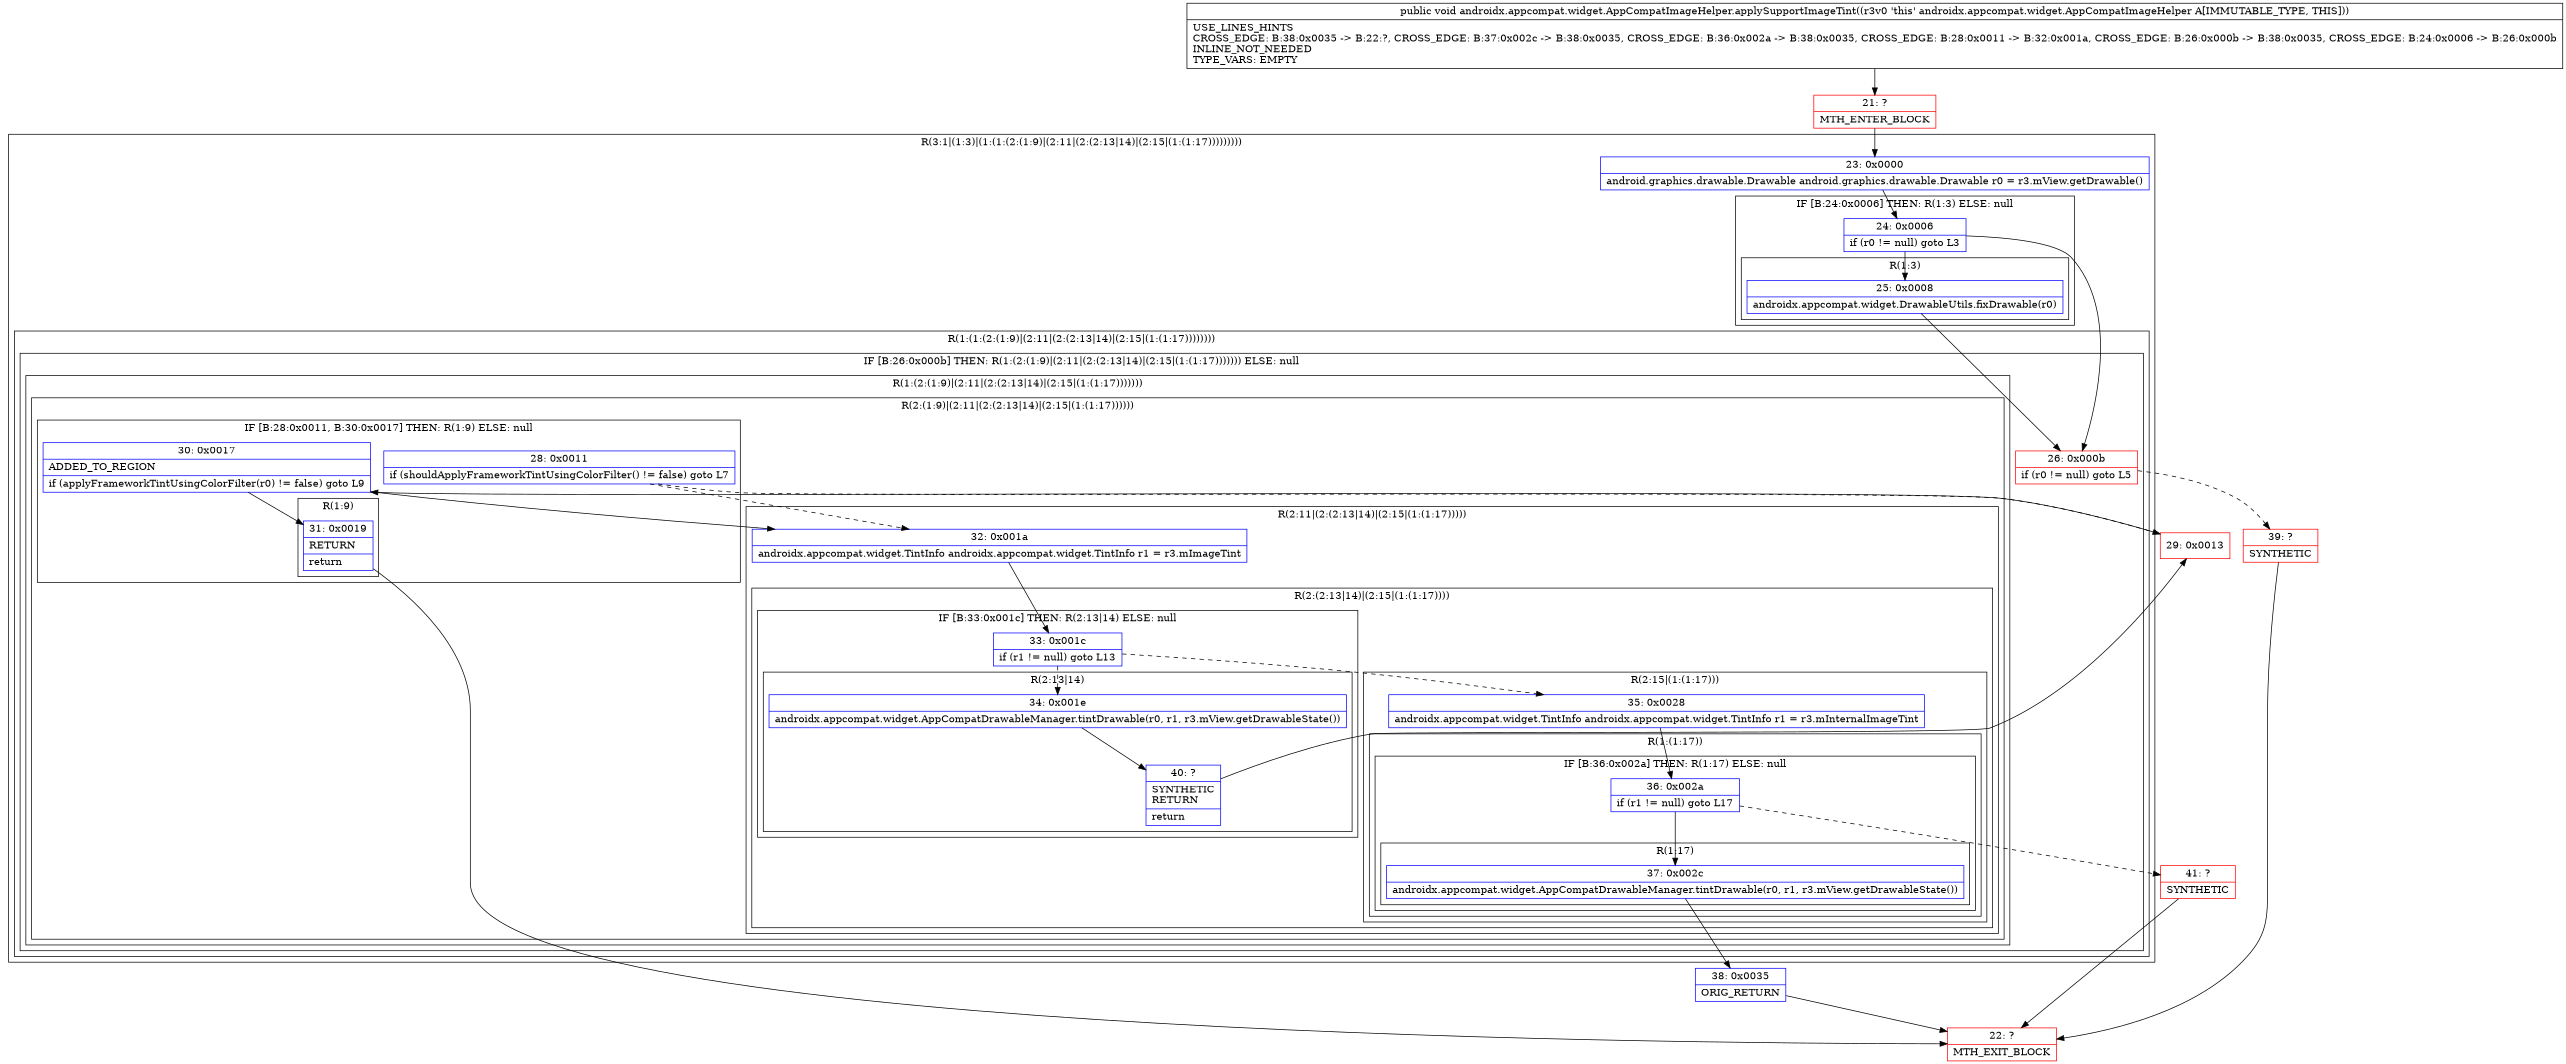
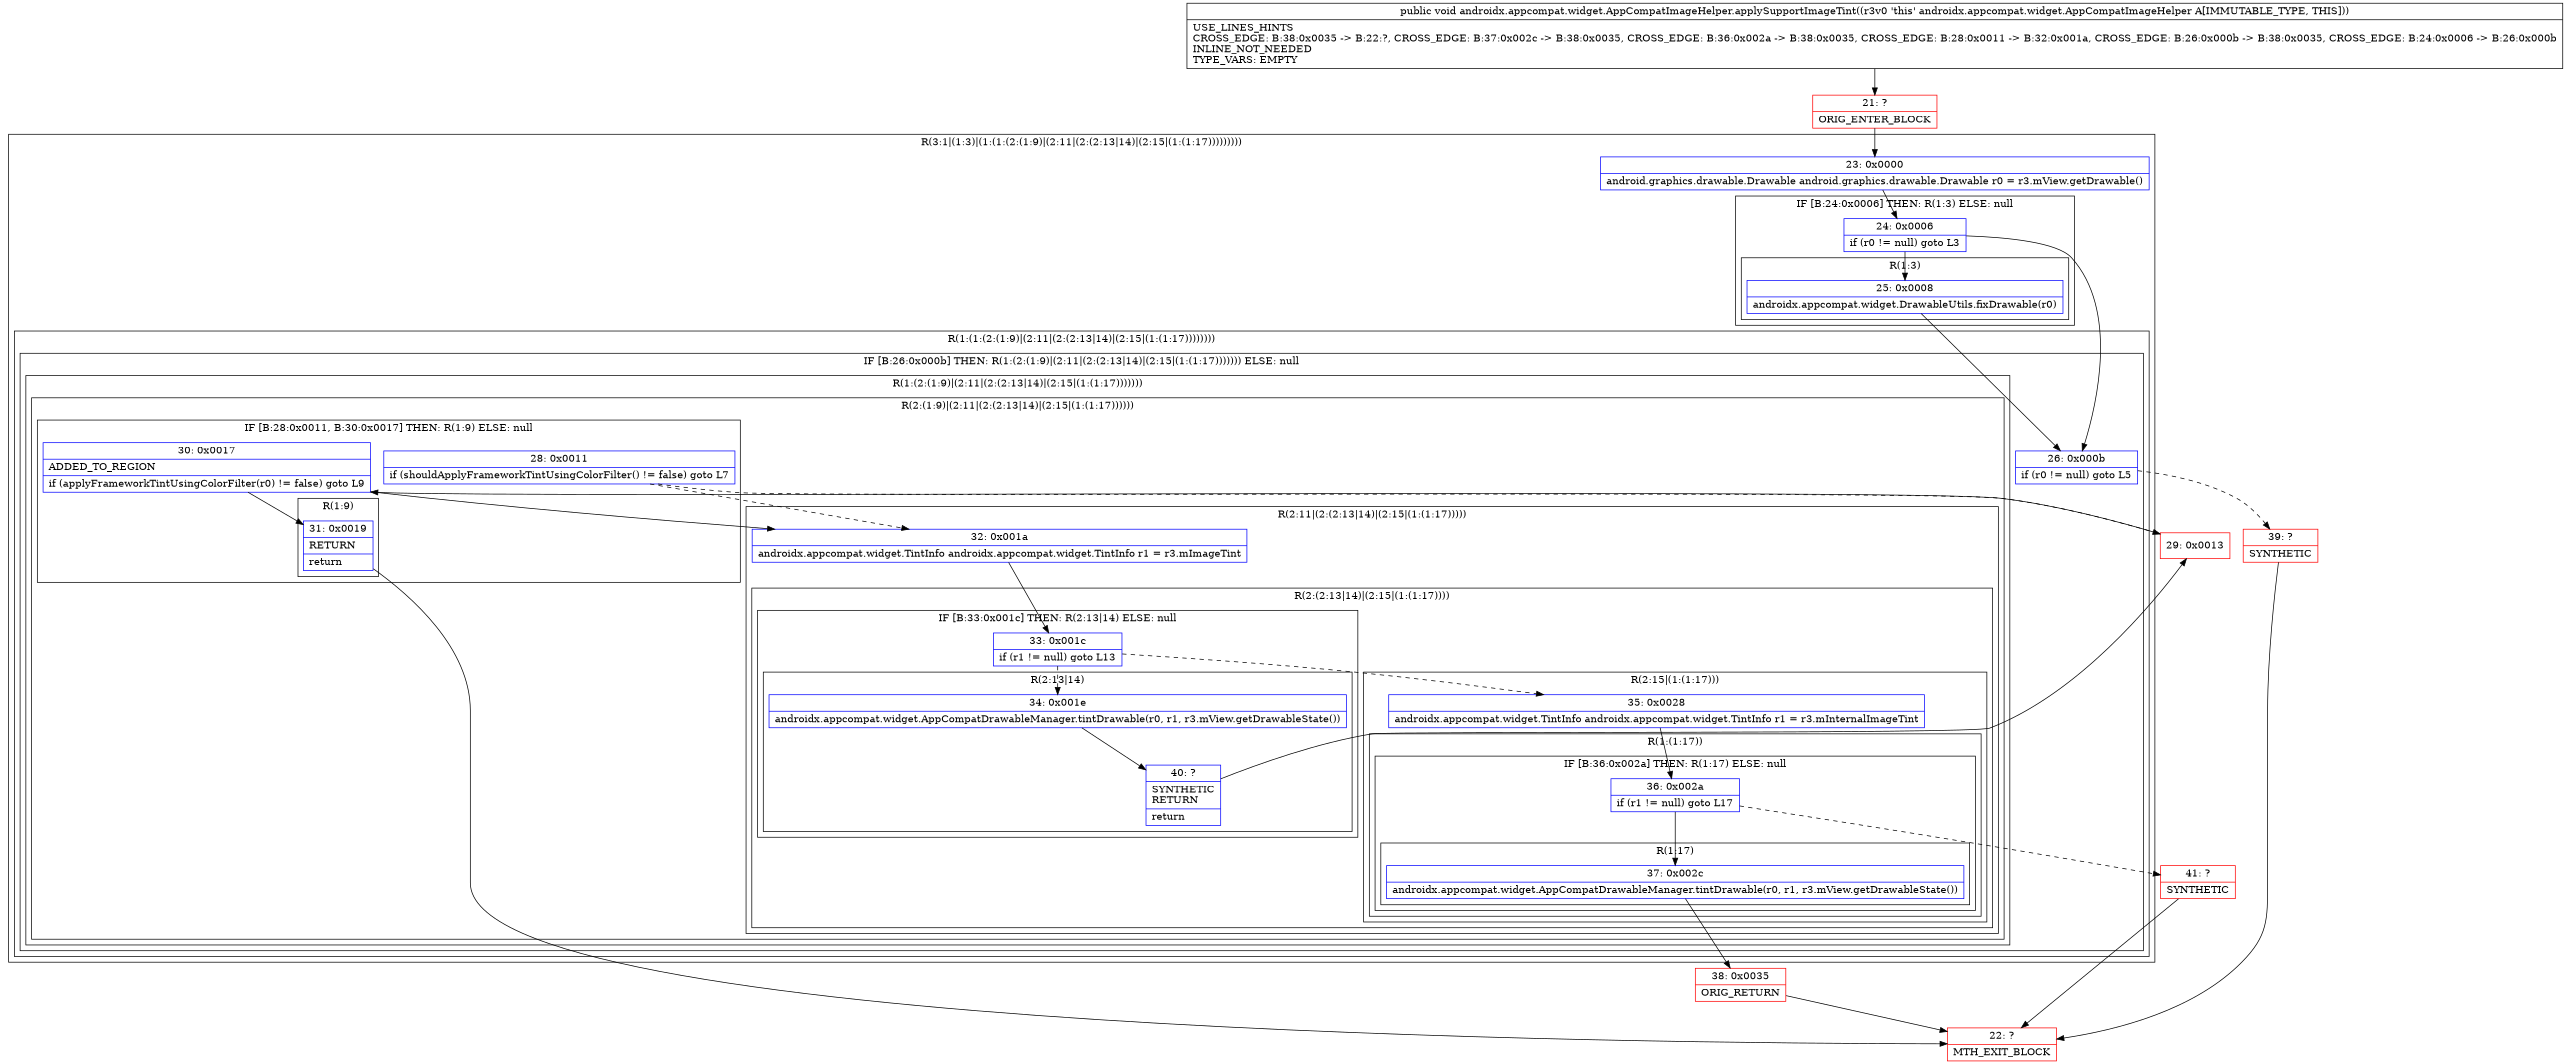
(1875, 120) -> (1875, 120)
(2077, 467) -> (2077, 467)
(1741, 985) -> (1741, 985)
